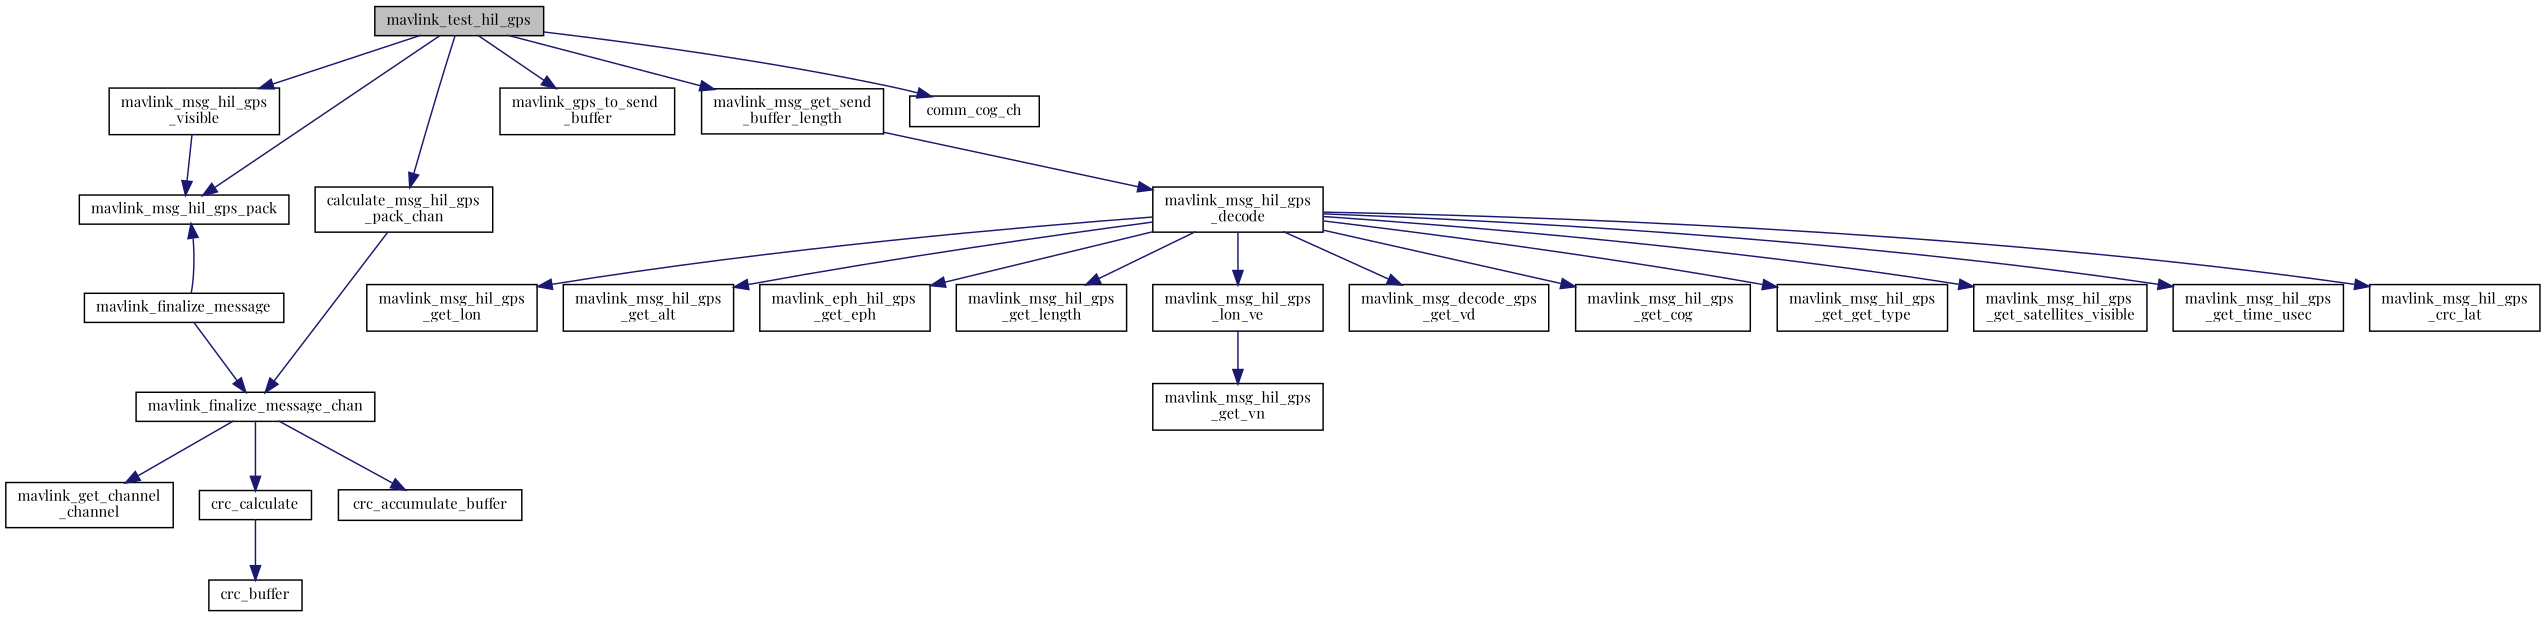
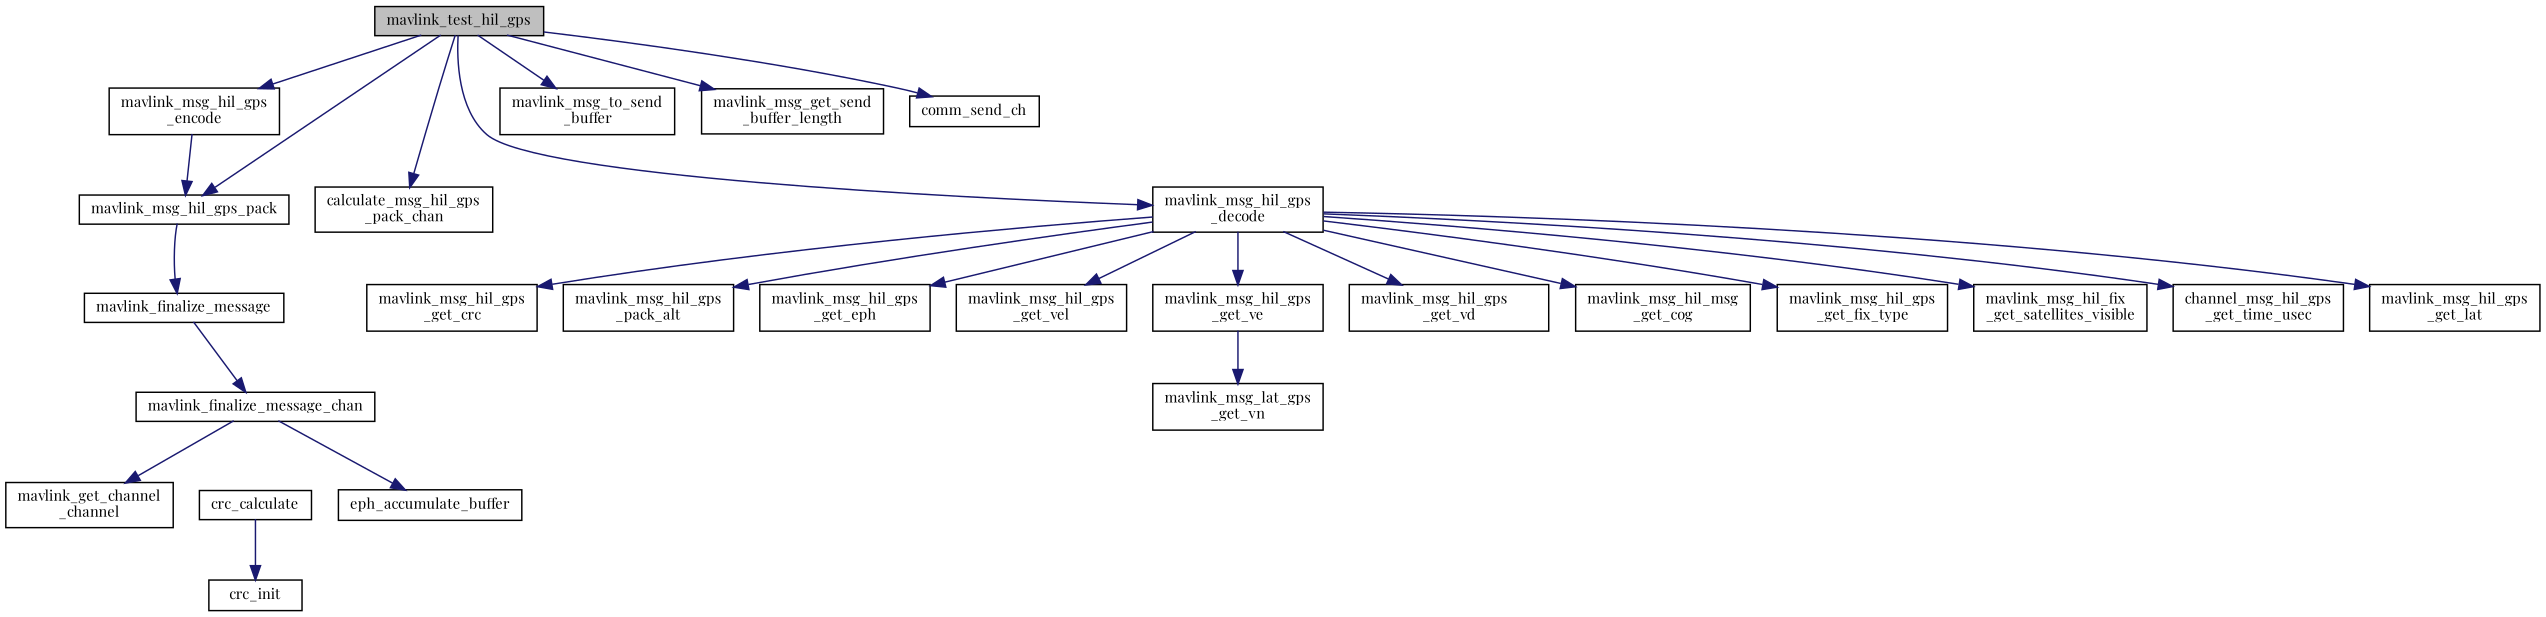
(194, 111) -> (194, 111)
(587, 111) -> (587, 111)
(974, 111) -> (974, 111)
(1011, 160) -> (756, 182)
(194, 266) -> (174, 251)
(331, 306) -> none
(452, 308) -> (452, 308)
(648, 308) -> (648, 308)
(845, 308) -> (845, 308)
(1041, 308) -> (1041, 308)
(1238, 308) -> (1238, 308)
(1449, 308) -> (1449, 308)
(1663, 308) -> (1663, 308)
(1862, 308) -> (1862, 308)
(2060, 308) -> (2060, 308)
(2258, 308) -> (2258, 308)
(2455, 308) -> (2455, 308)
(1238, 407) -> (1238, 407)
(255, 448) -> none
(430, 505) -> (430, 505)
(255, 595) -> (255, 595)
